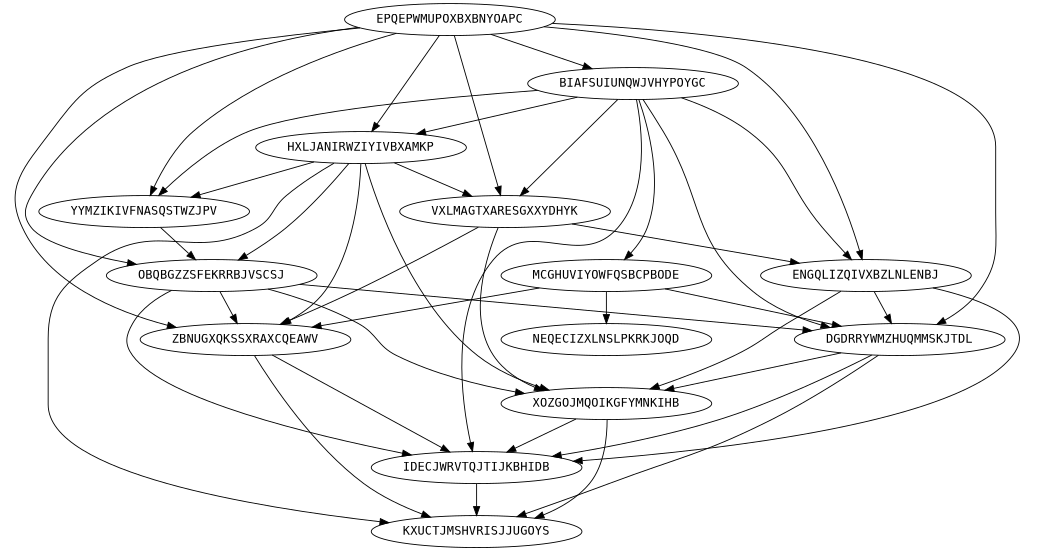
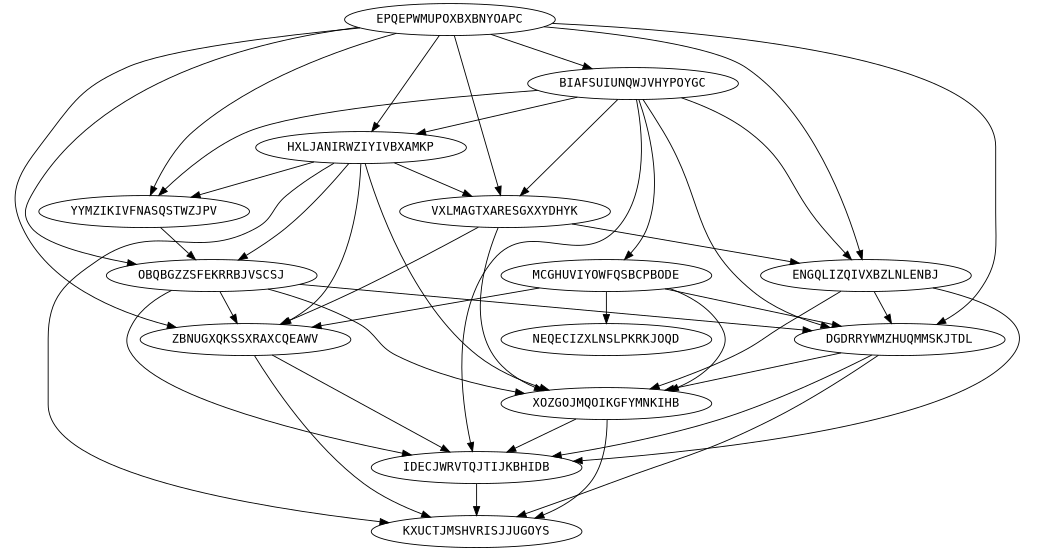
none -> (725, 335)
